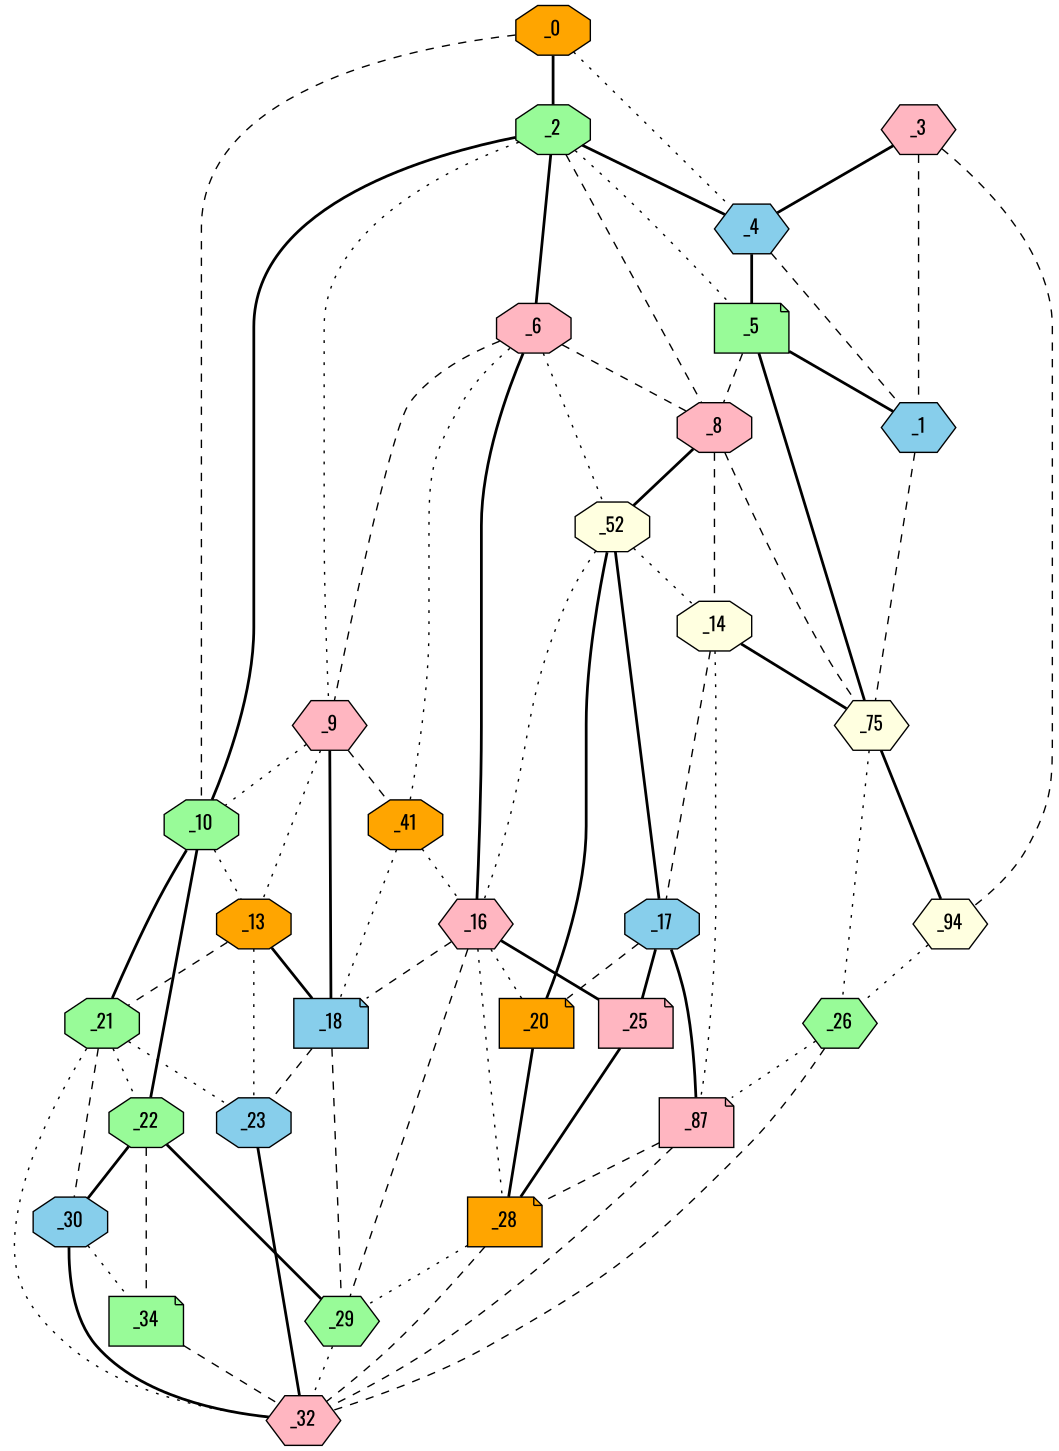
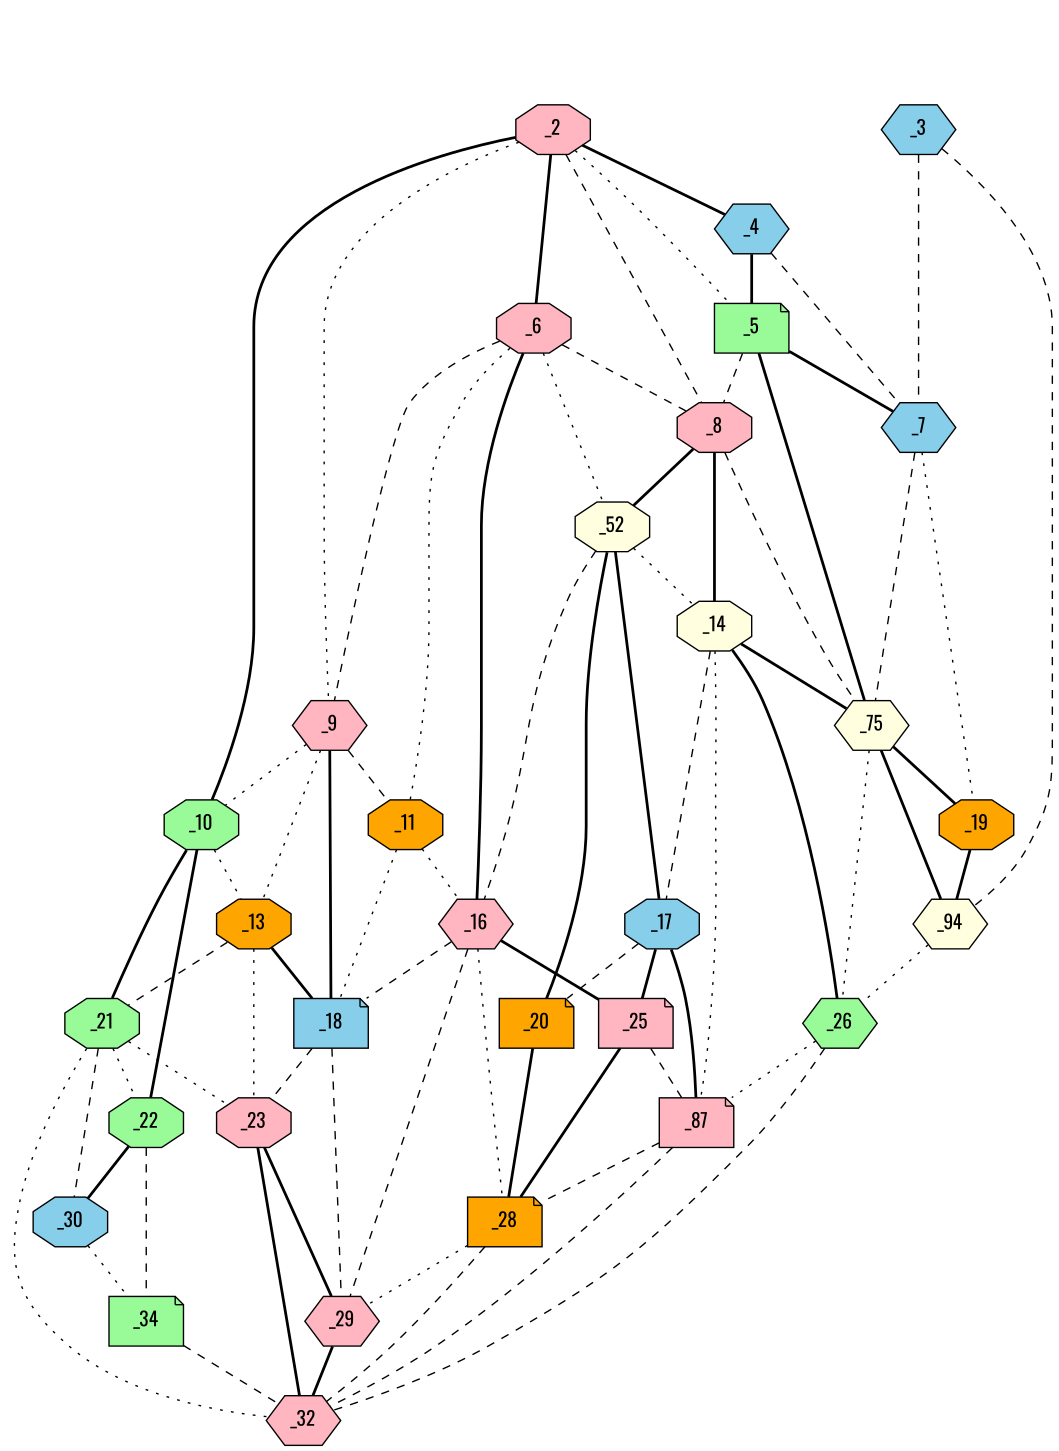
(553, 30) -> none
(553, 130) -> (553, 130)
(919, 130) -> (919, 130)
(835, 179) -> none
(919, 428) -> (919, 428)
(714, 527) -> (714, 527)
(530, 721) -> (530, 721)
none -> (802, 818)
(406, 825) -> (406, 825)
none -> (976, 825)
(506, 974) -> none
none -> (666, 1073)
(254, 1123) -> (254, 1123)
(244, 1222) -> (298, 1222)
(342, 1321) -> (342, 1321)
(323, 1371) -> (323, 1371)
(129, 1373) -> none
